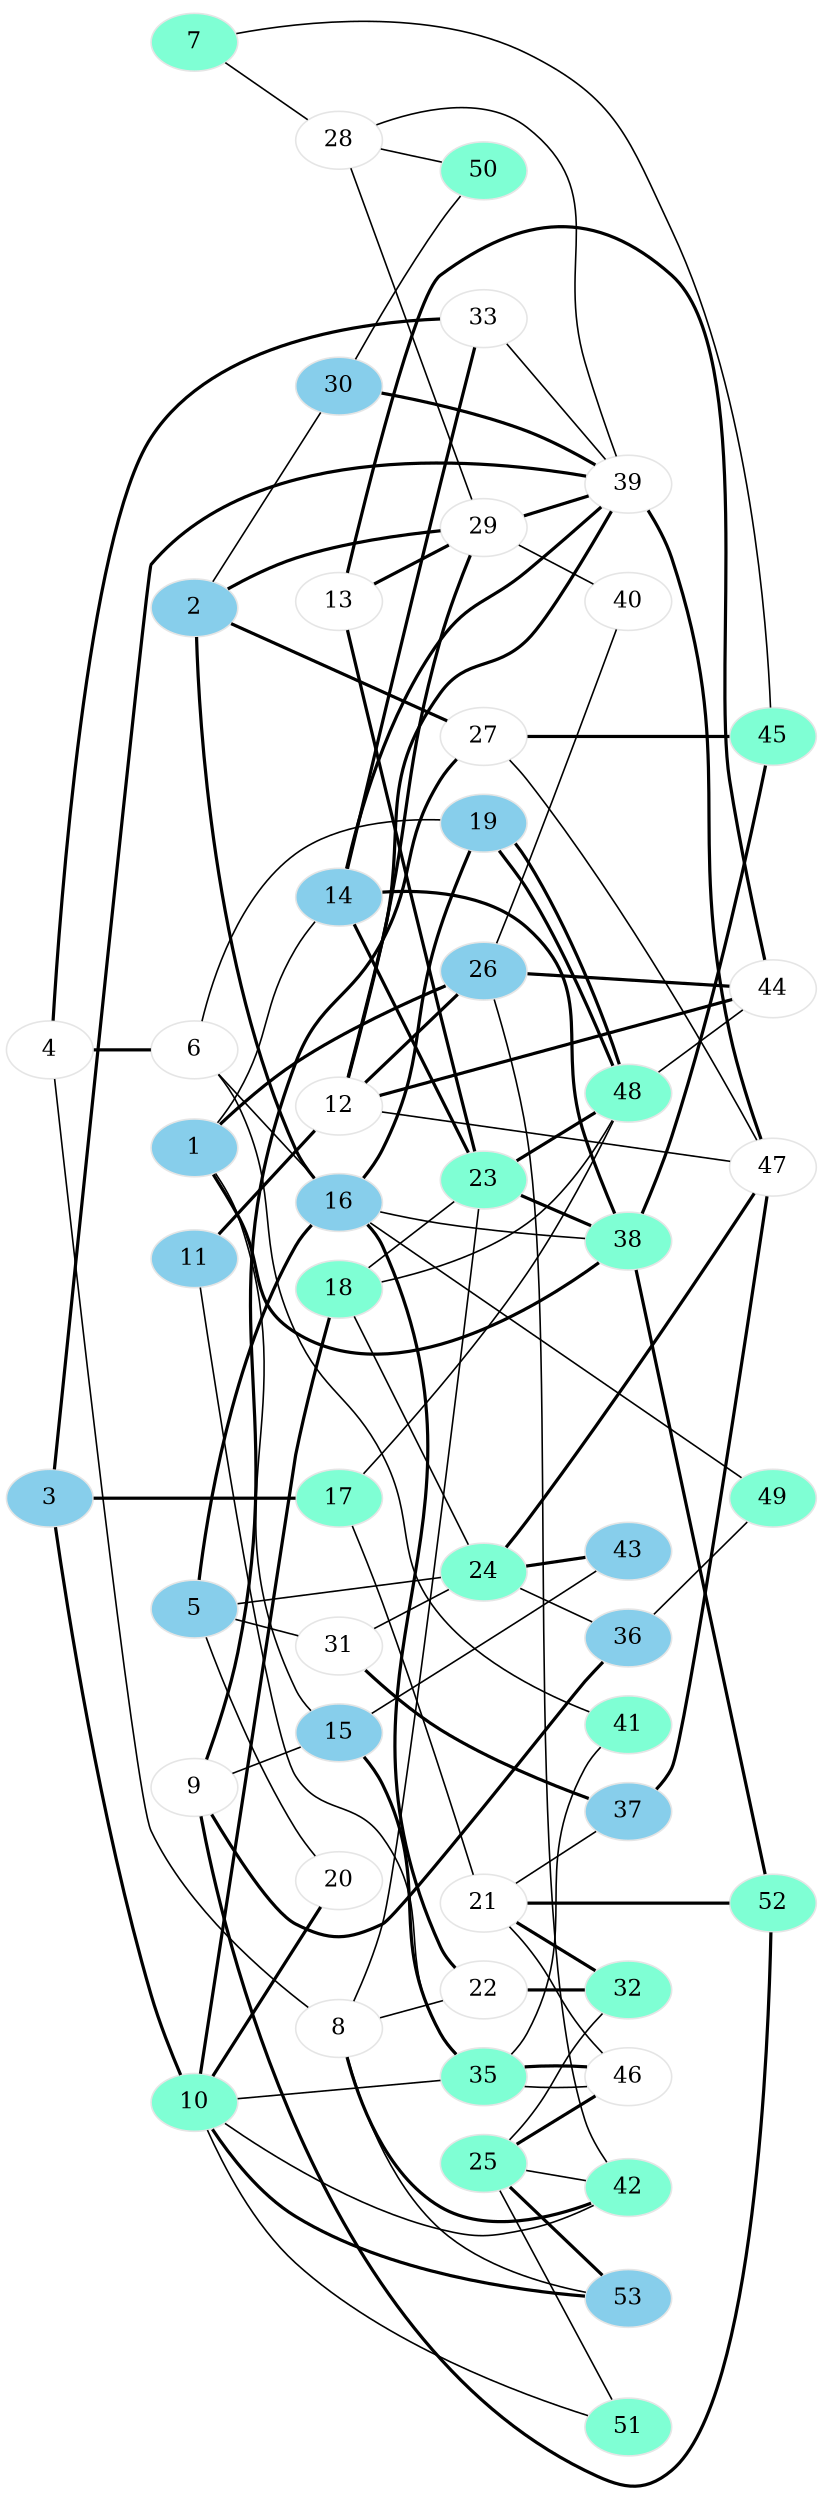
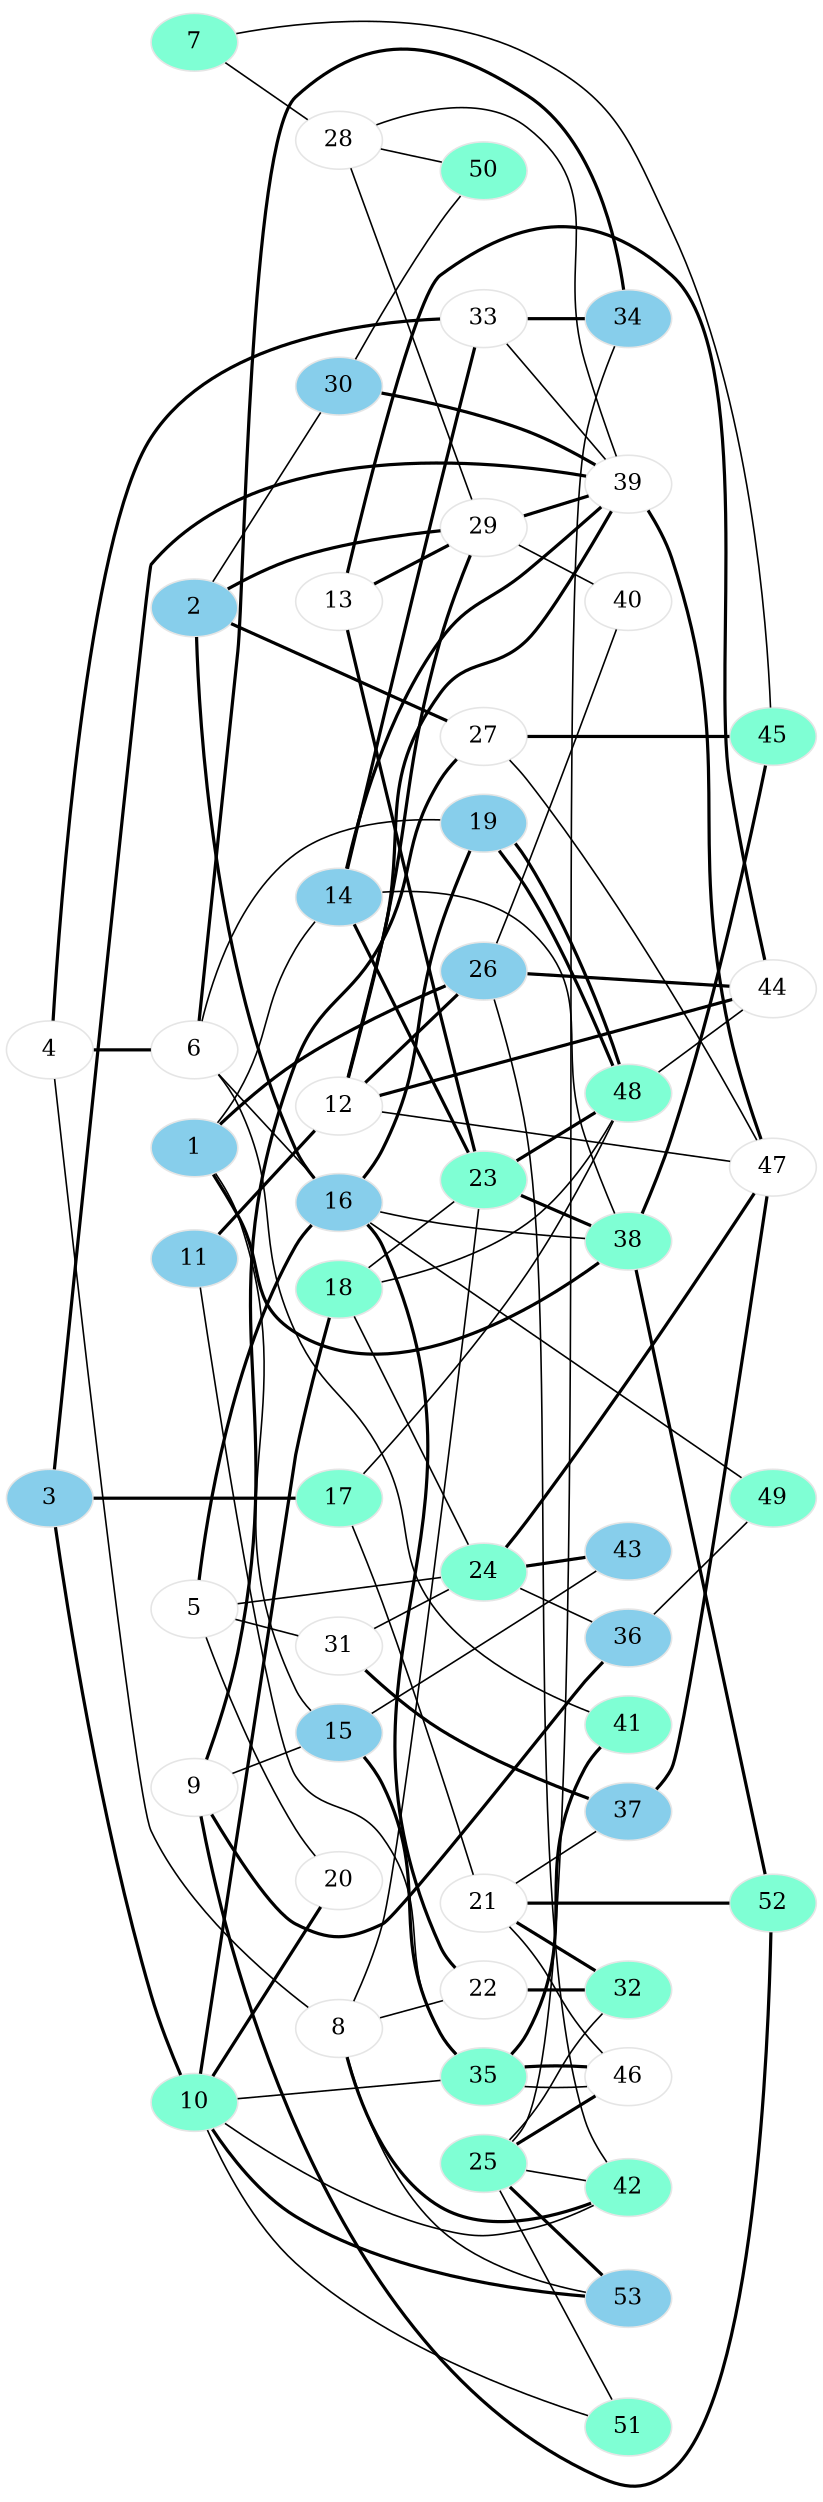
none -> (628, 319)
(567, 992) -> (554, 960)
(194, 1609) -> (194, 1609)
(561, 1836) -> (556, 1901)
